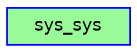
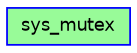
(69, 26) -> (69, 26)
